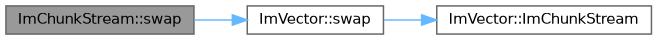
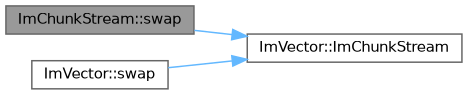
(213, 20) -> (213, 32)
